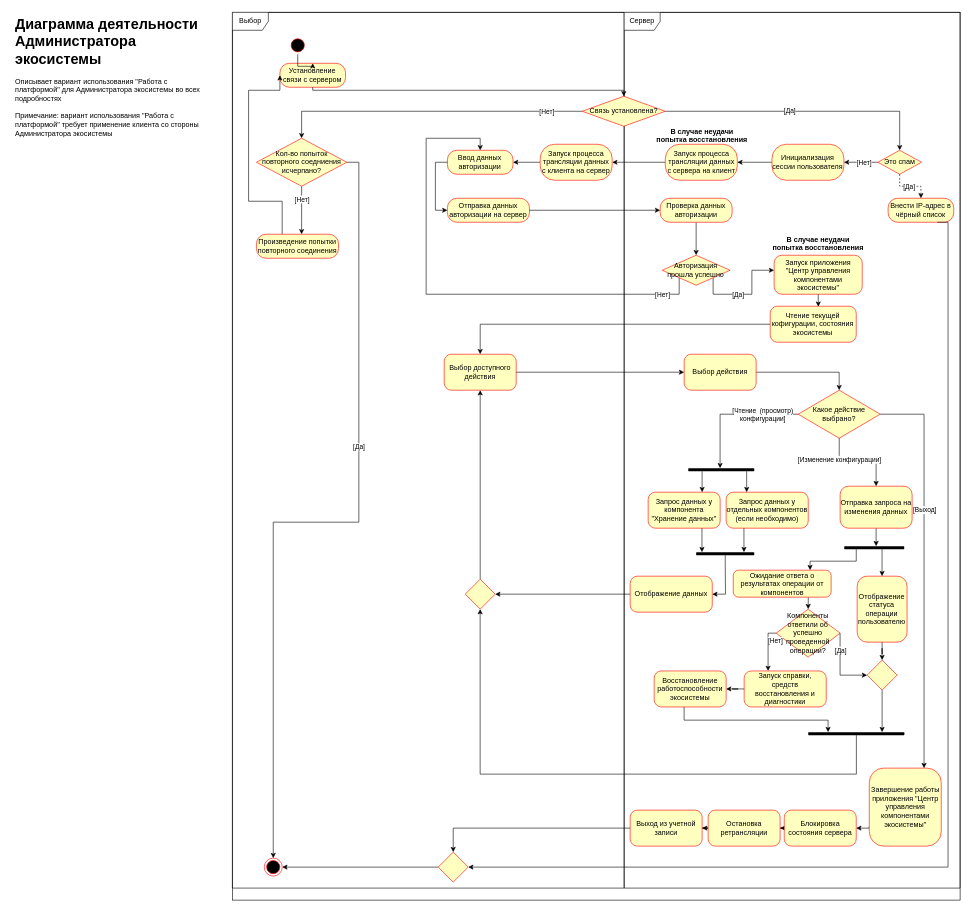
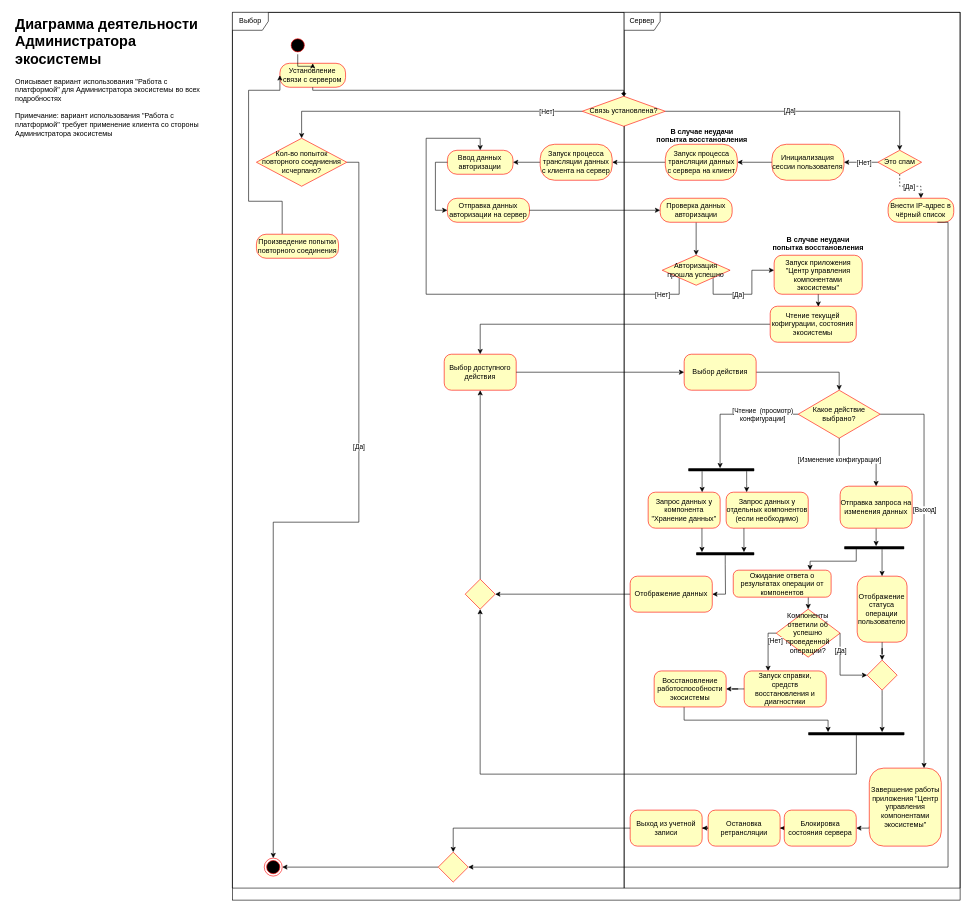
(620, 90) -> (620, 90)
(302, 208) -> none
